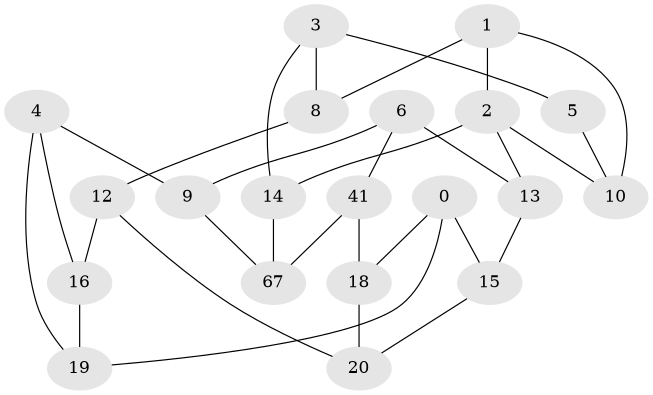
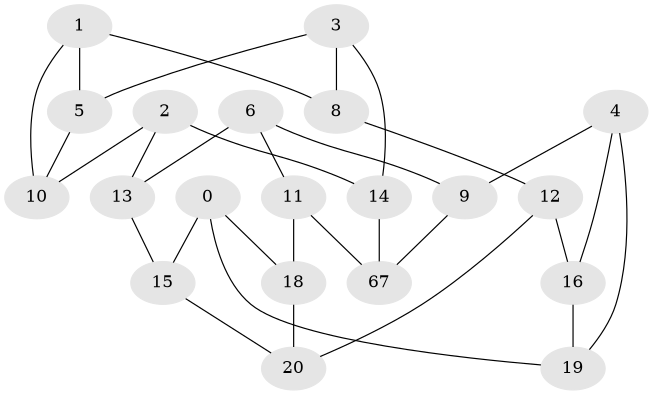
(487, 67) -> (80, 69)
(359, 197) -> (294, 197)
